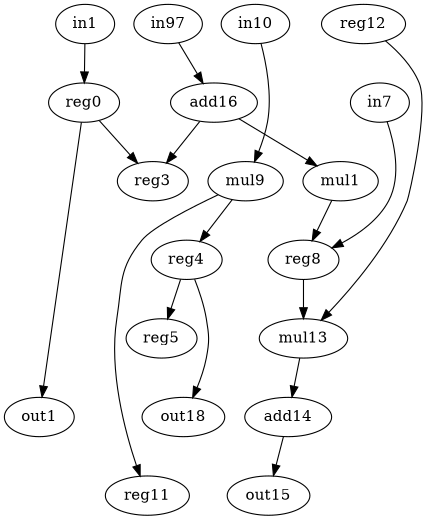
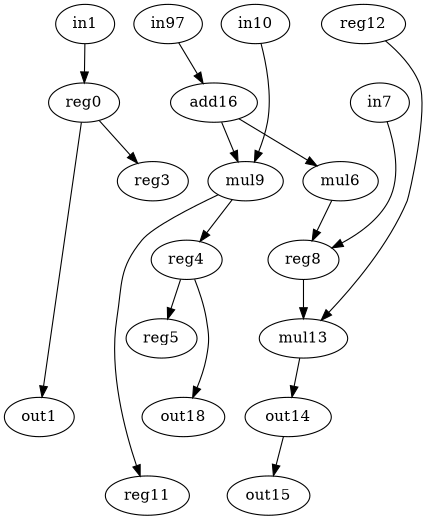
(187, 138) -> (228, 137)
(341, 181) -> (341, 181)
(288, 417) -> (288, 417)
